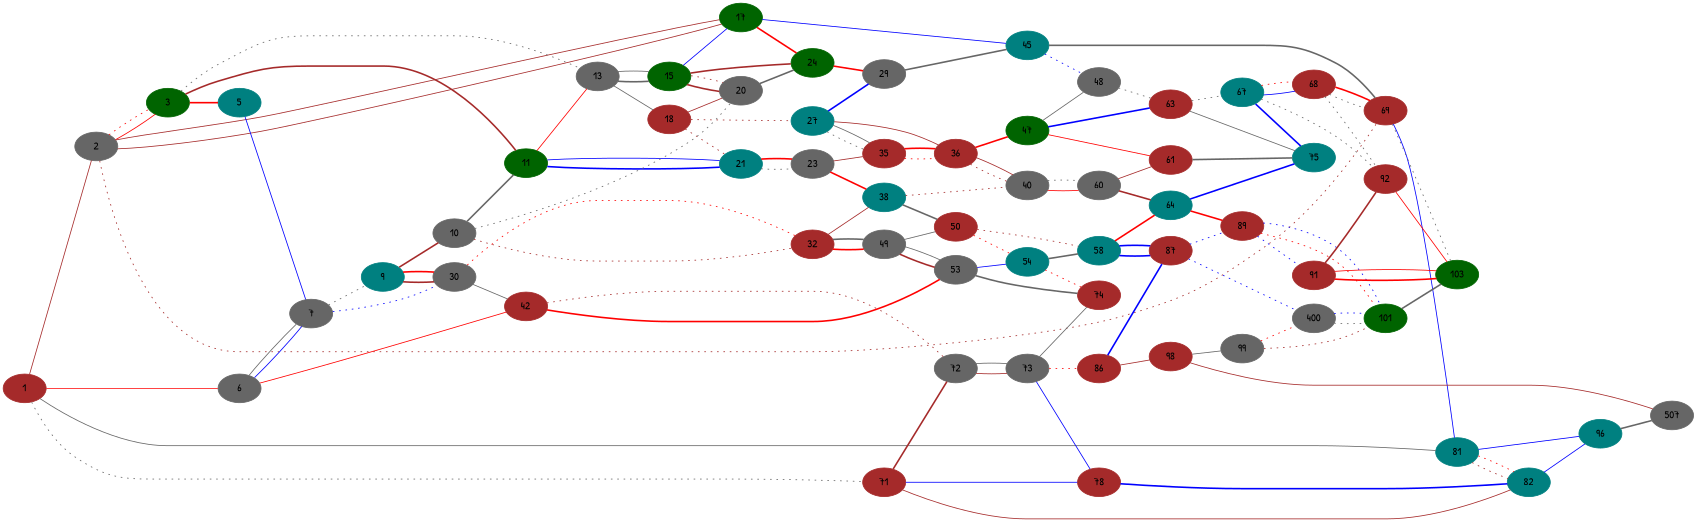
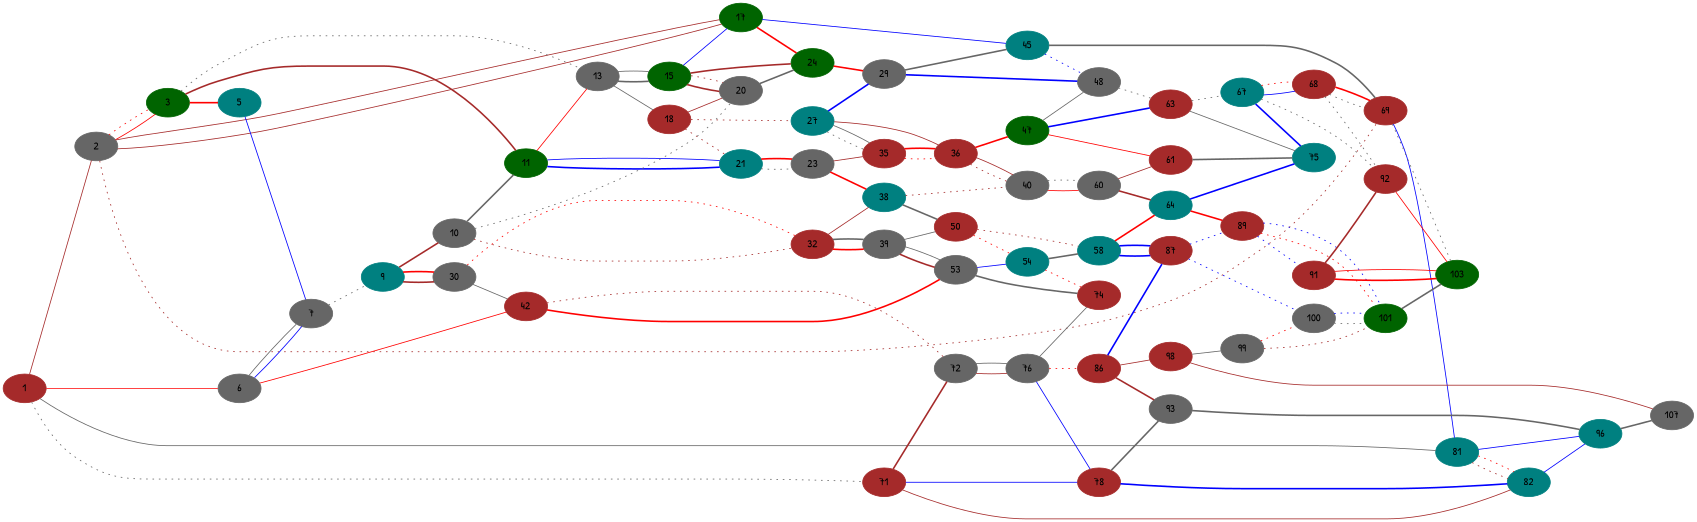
none -> (992, 78)
(884, 244) -> (884, 244)
(386, 303) -> none
(1314, 318) -> (1314, 318)
(1027, 368) -> (1027, 368)
none -> (1171, 409)
(1672, 415) -> (1672, 415)
